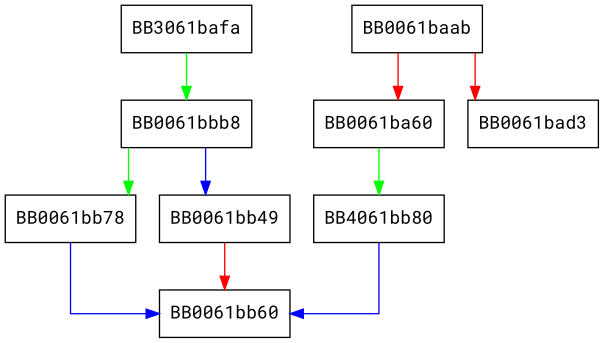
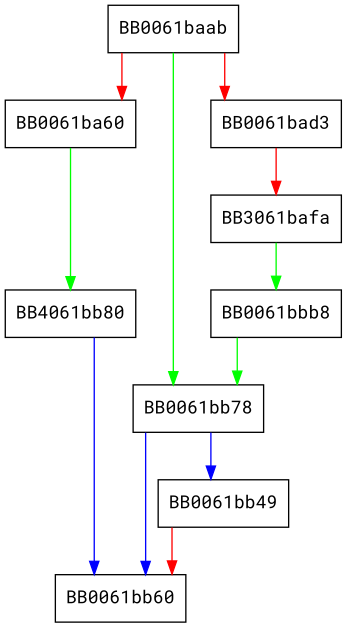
(206, 165) -> (211, 449)
none -> (276, 165)
none -> (173, 212)
